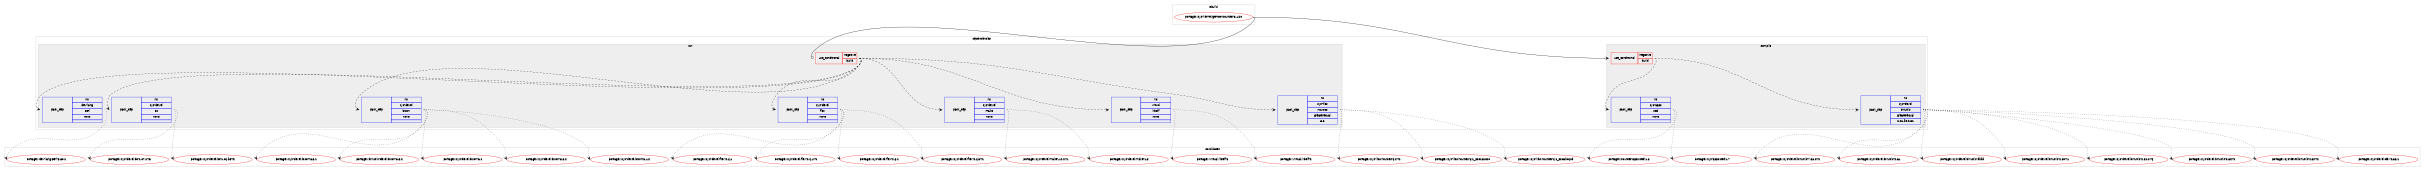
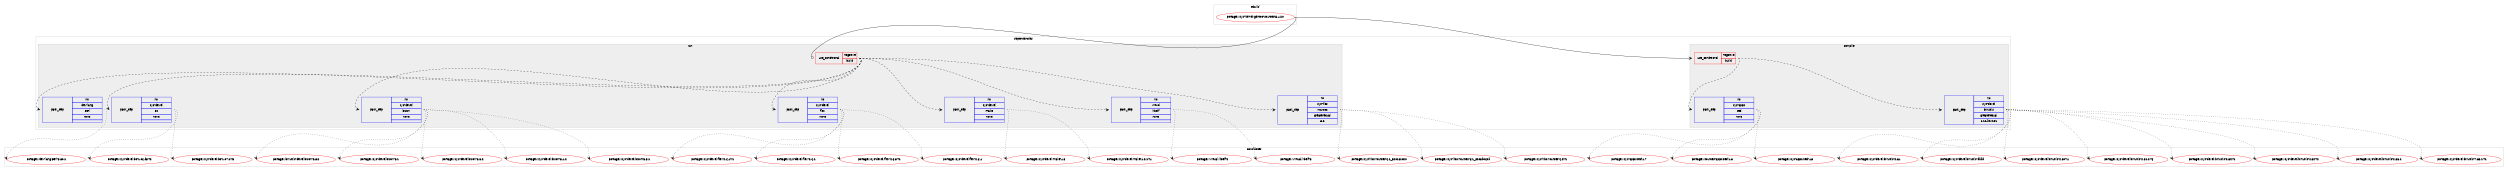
none -> (1796, 160)
(2379, 160) -> (2379, 160)
